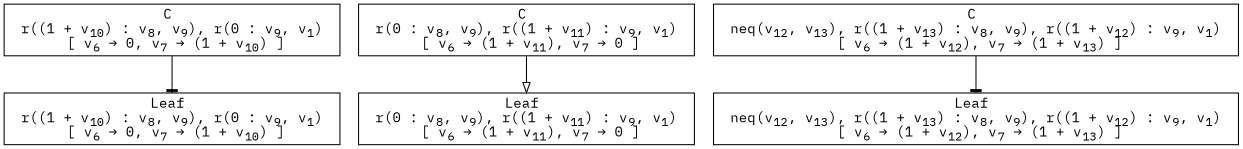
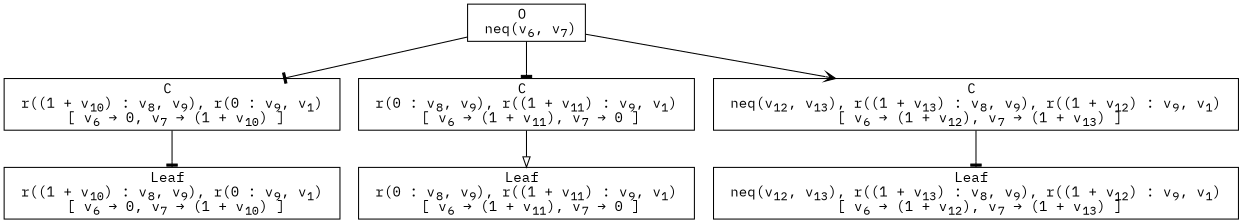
none -> (526, 23)
